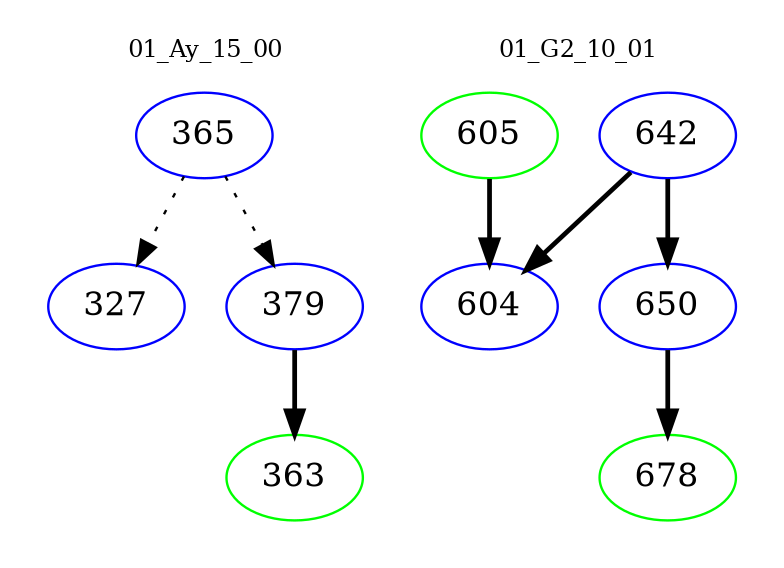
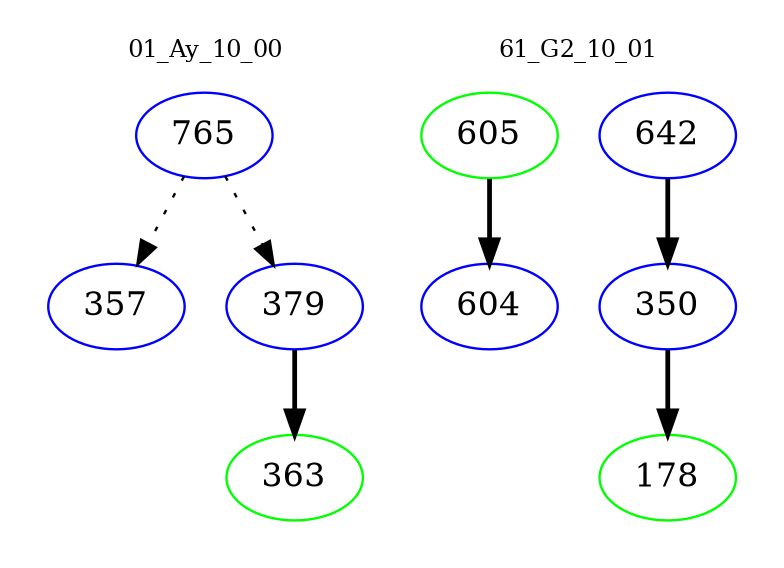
(206, 51) -> (206, 51)
(579, 51) -> (579, 51)
(204, 135) -> (204, 135)
(587, 213) -> none
(116, 307) -> (116, 307)
(668, 307) -> (668, 307)
(668, 478) -> (668, 478)
